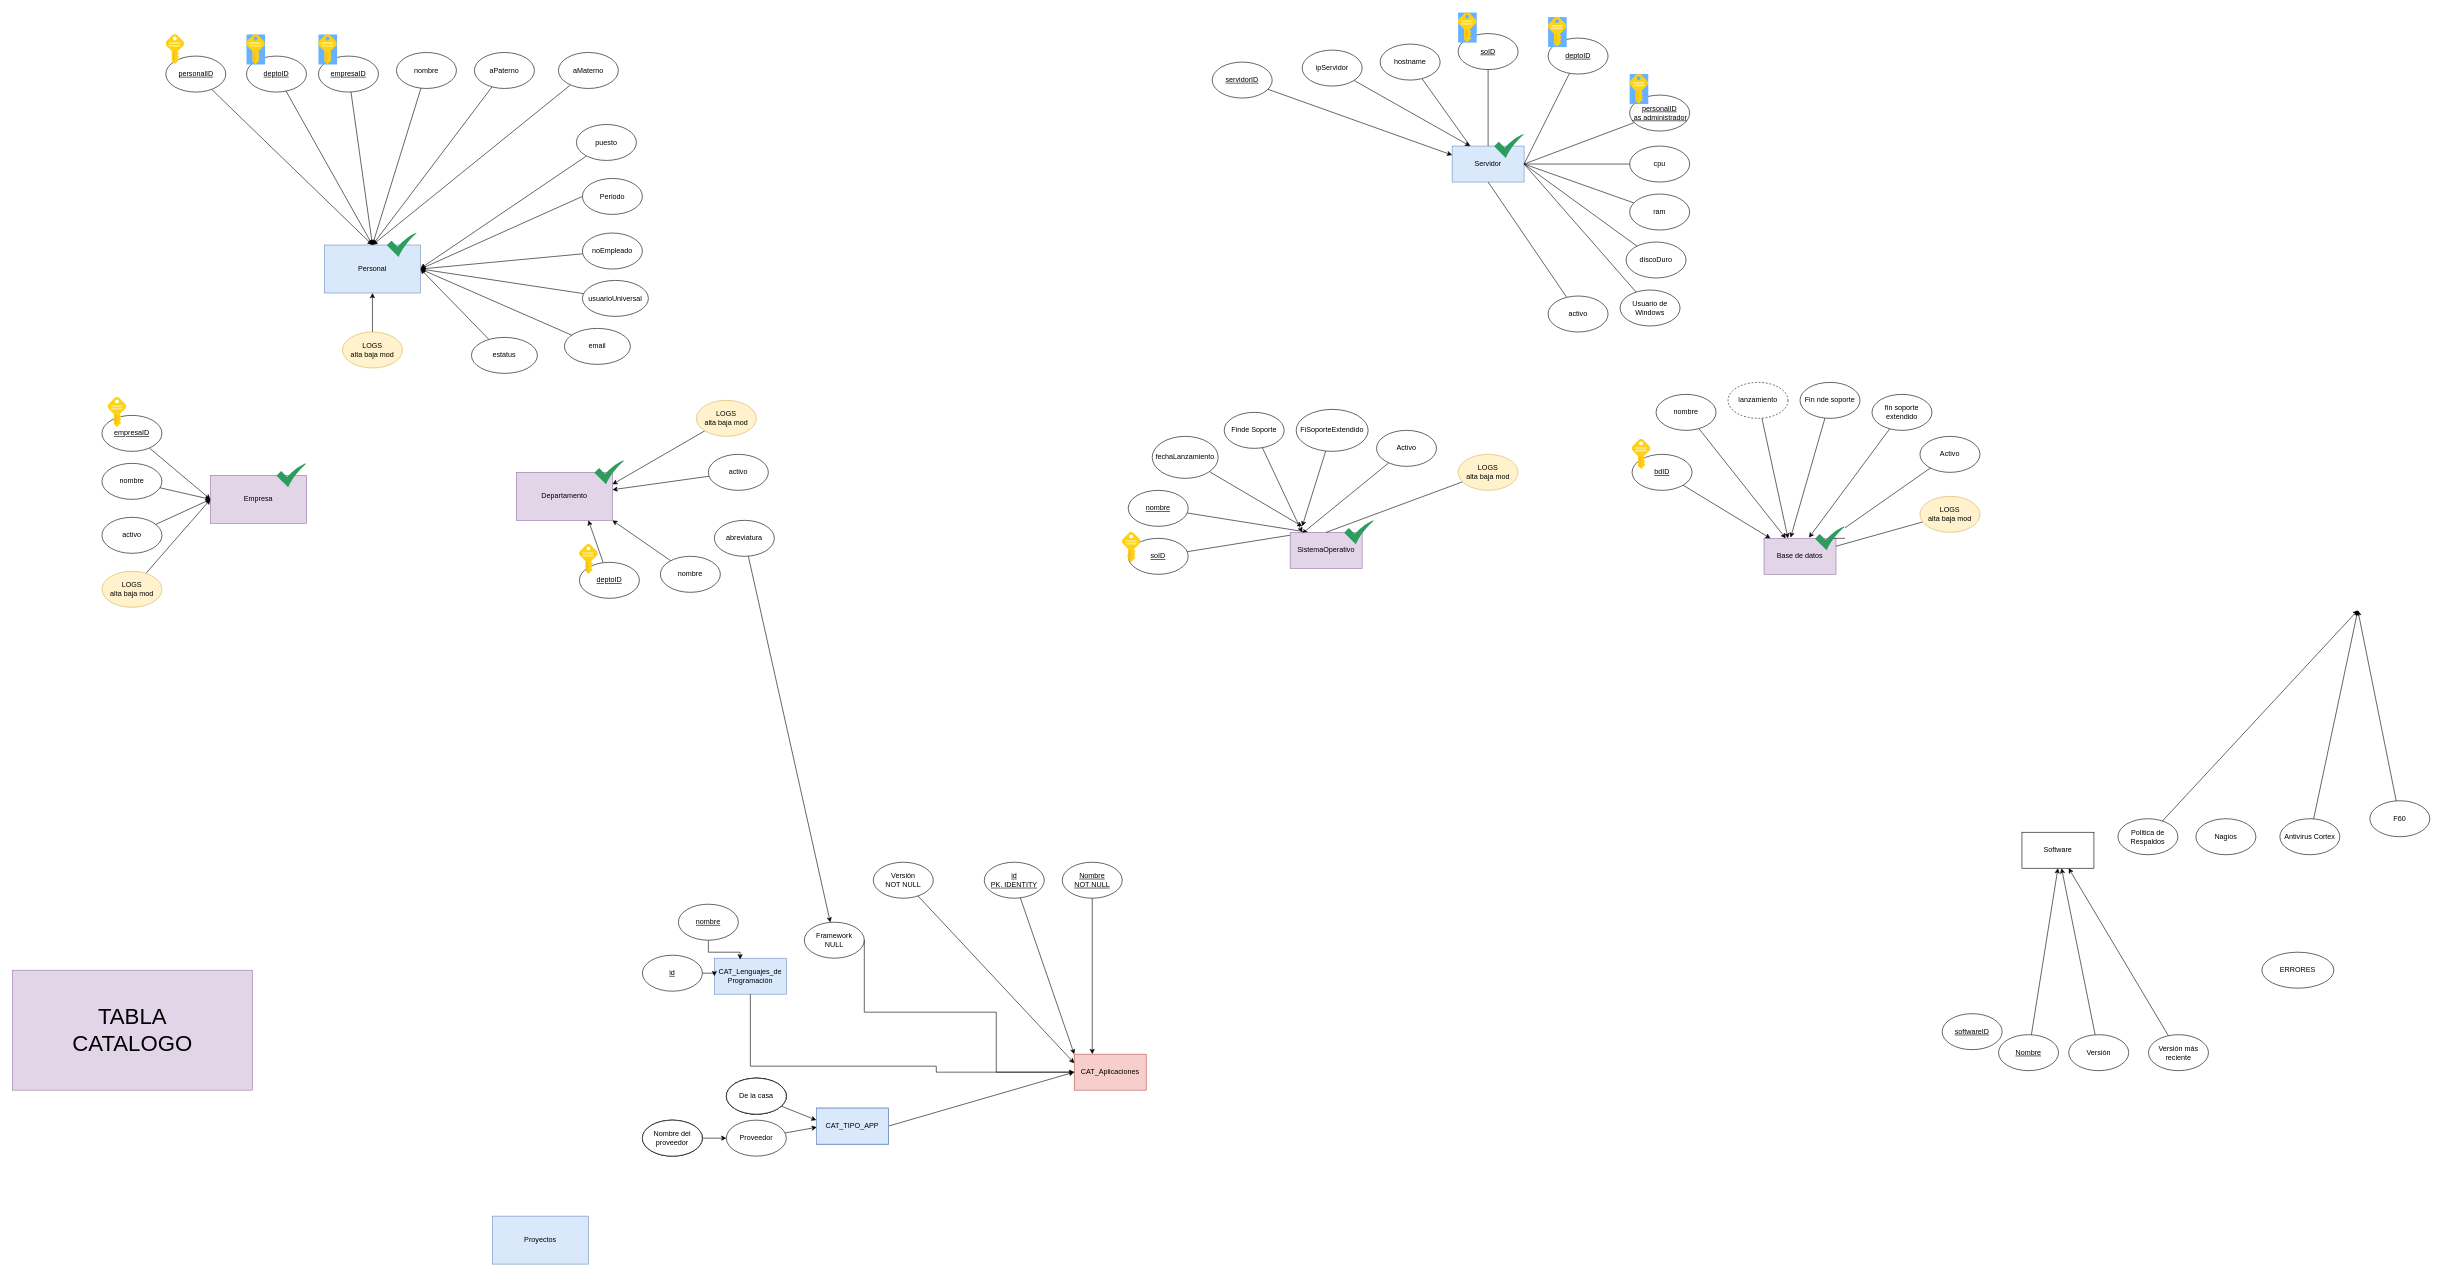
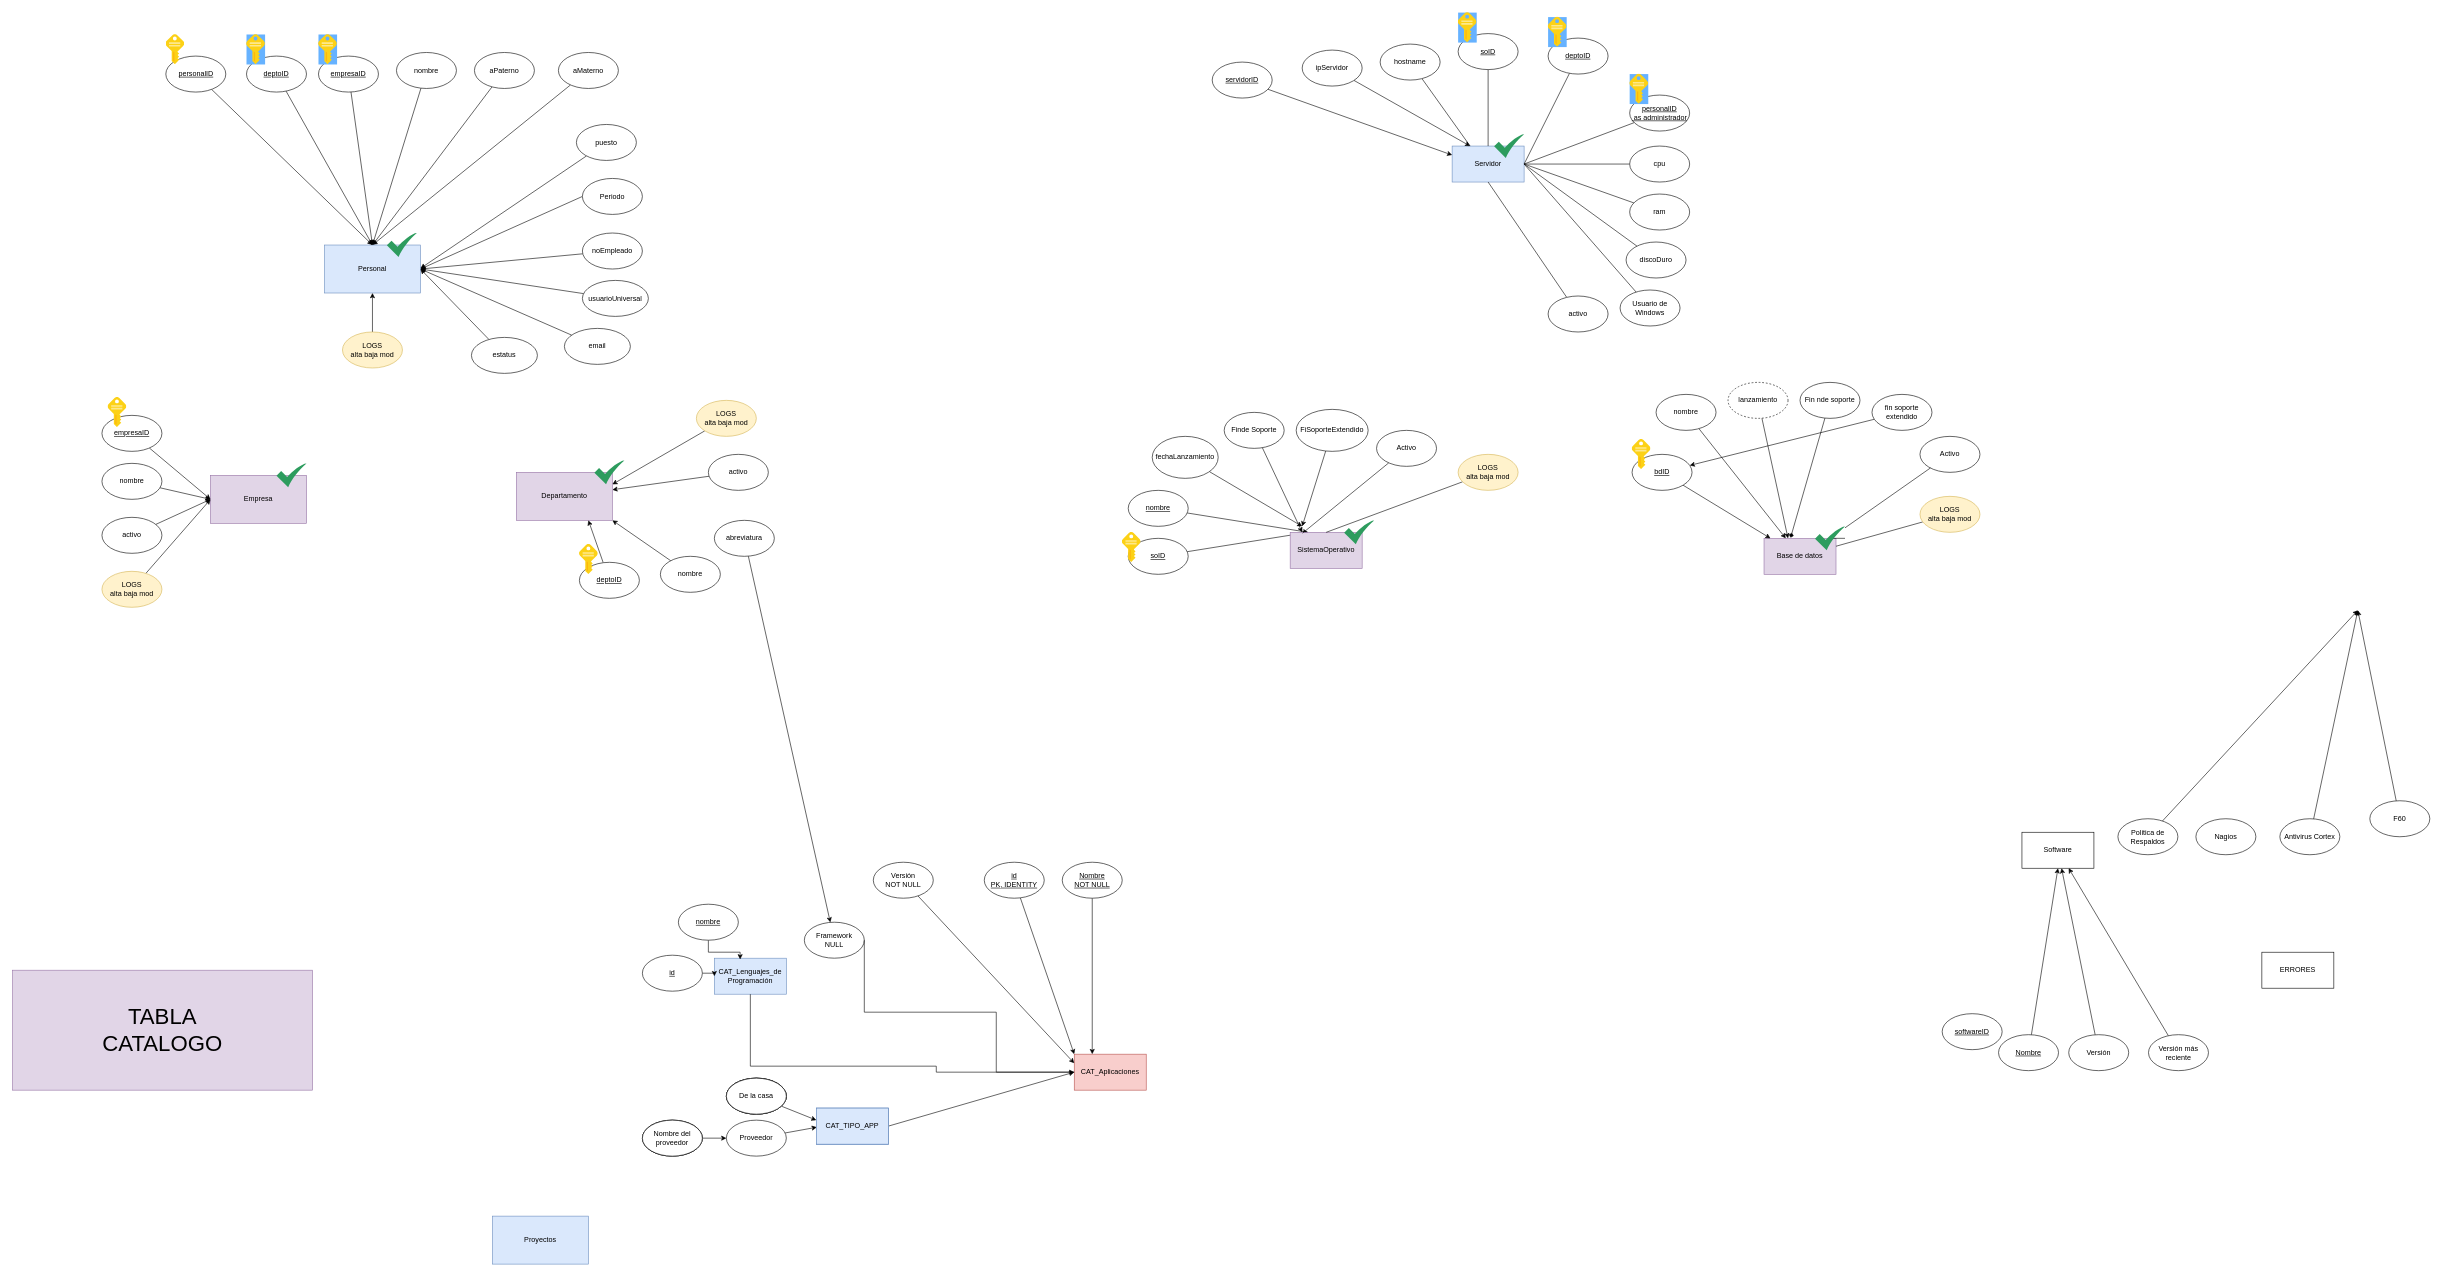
(1851, 481) -> (1784, 442)
(1792, 532) -> (1792, 532)
(2298, 971) -> (2298, 971)
(132, 1031) -> (162, 1031)
